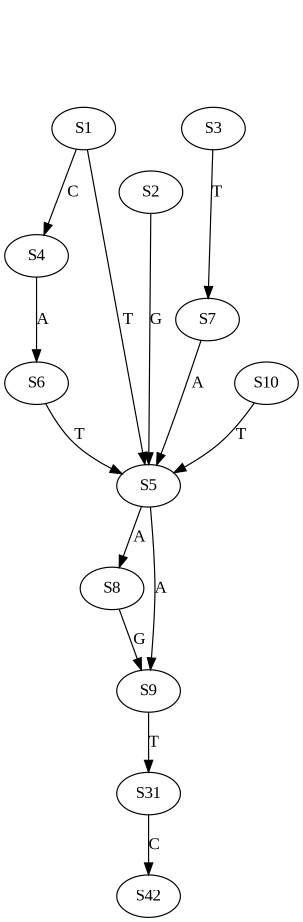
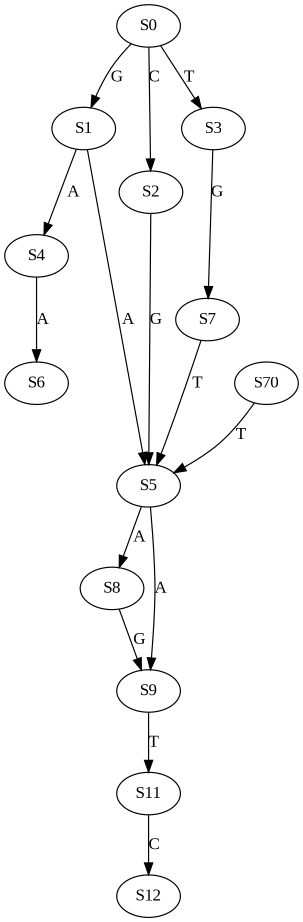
none -> (149, 26)
(73, 192) -> (73, 192)
(217, 192) -> (217, 192)
(128, 320) -> (128, 320)
(198, 383) -> (198, 383)
(266, 383) -> (266, 383)
(73, 442) -> none
(149, 794) -> (149, 794)
(149, 896) -> (149, 896)
